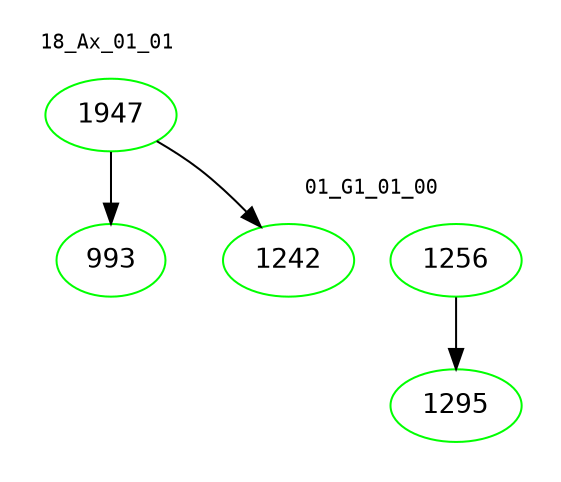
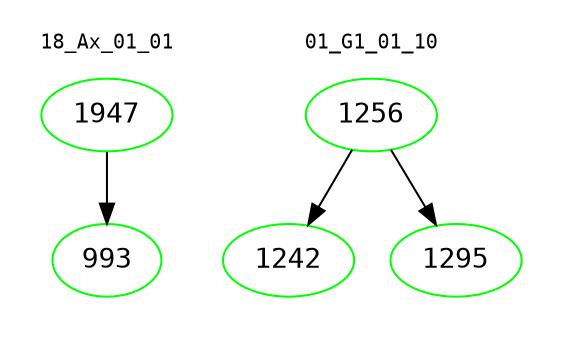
(222, 188) -> (335, 179)
(372, 189) -> (372, 43)
